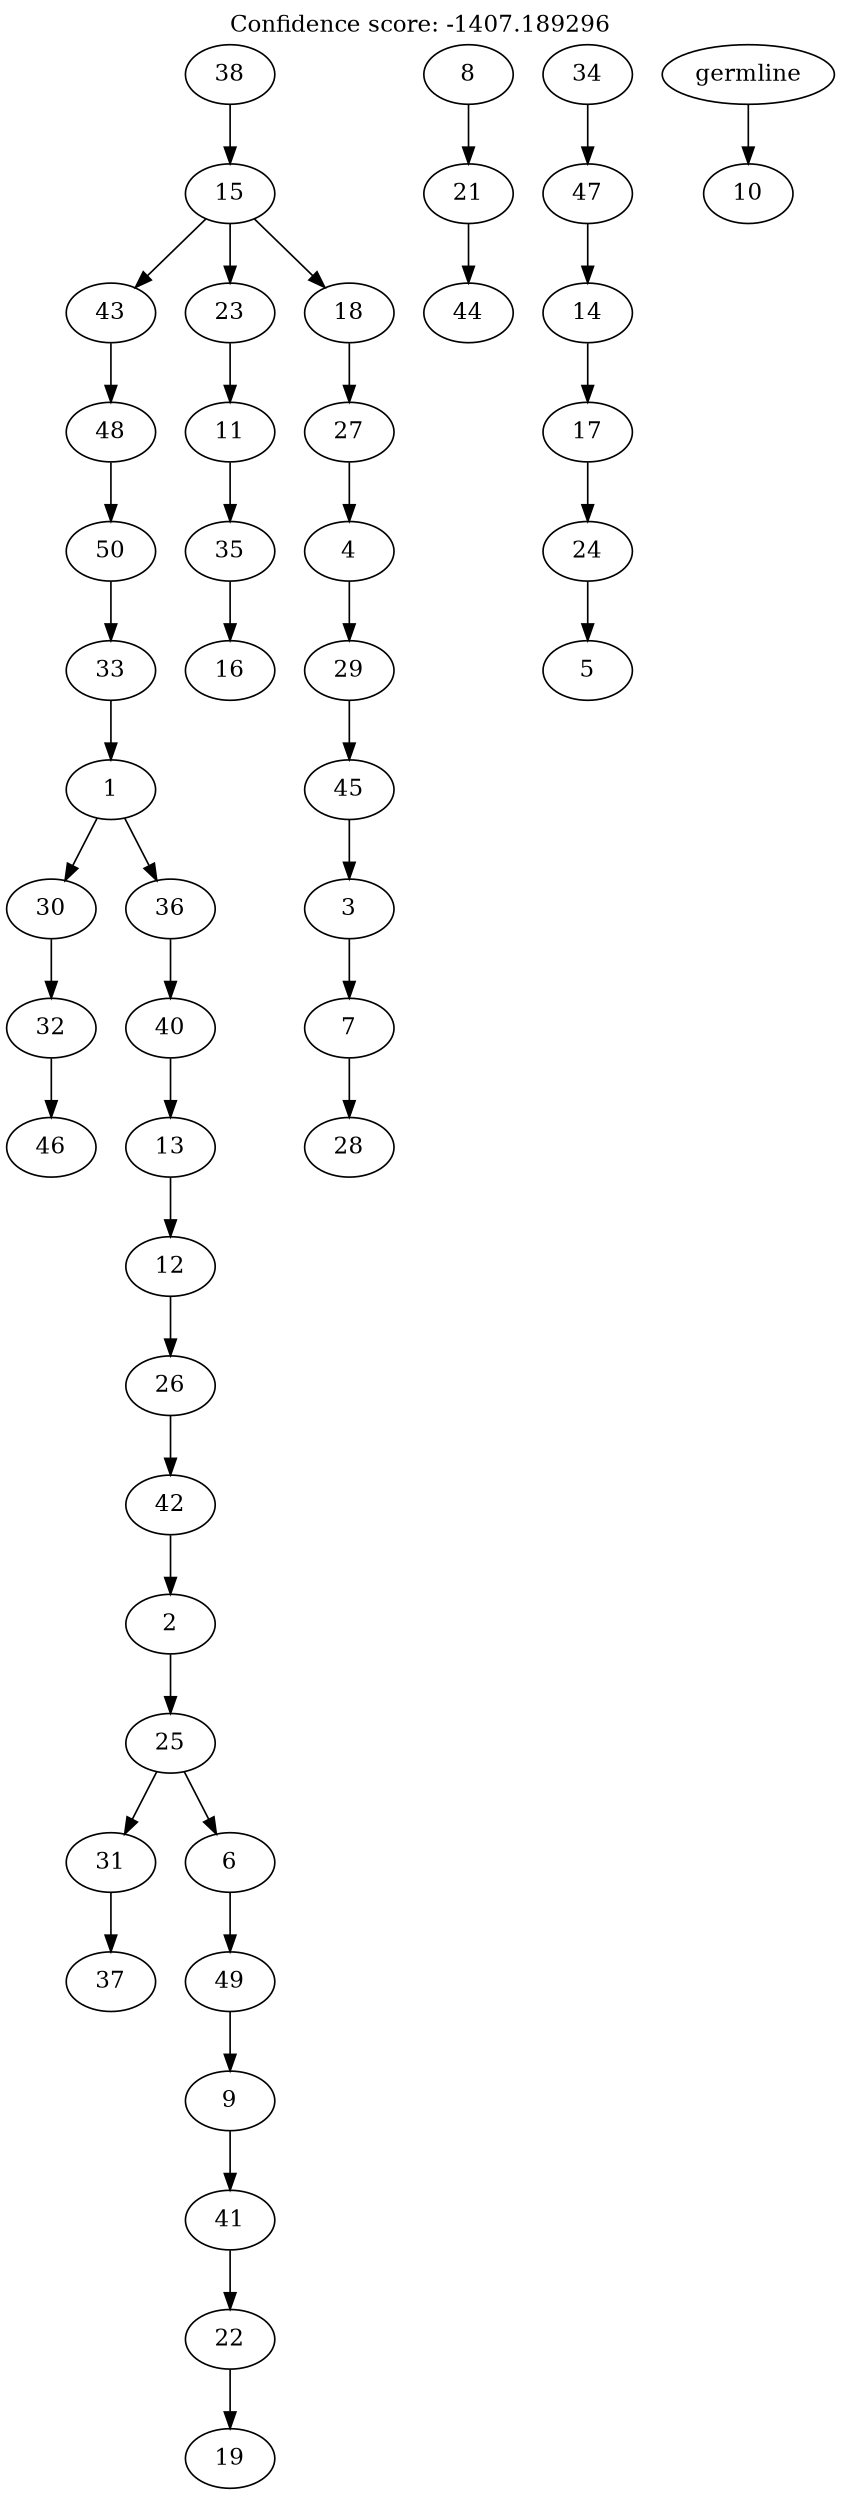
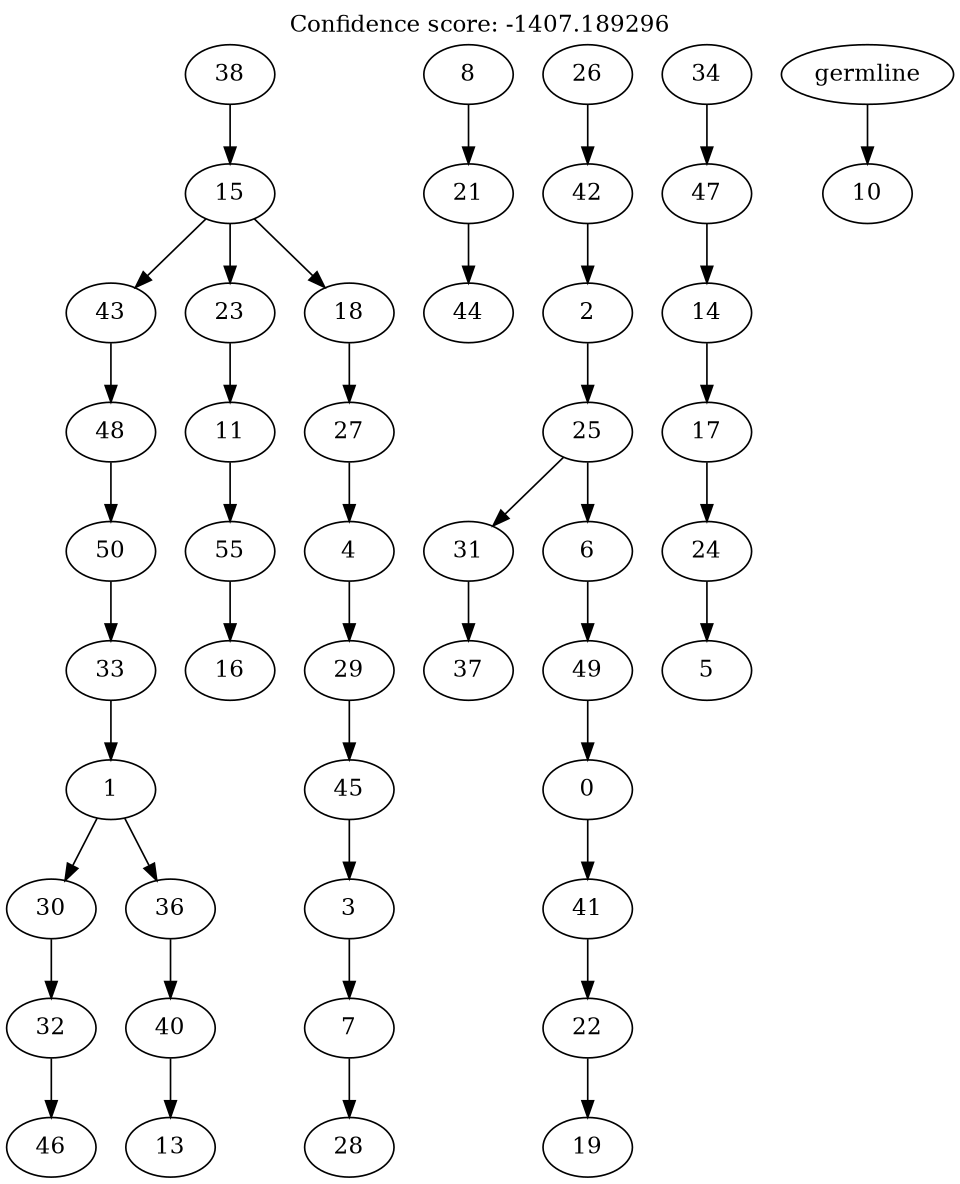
(230, 551) -> (230, 551)
(171, 1266) -> none
(230, 2101) -> (588, 790)
